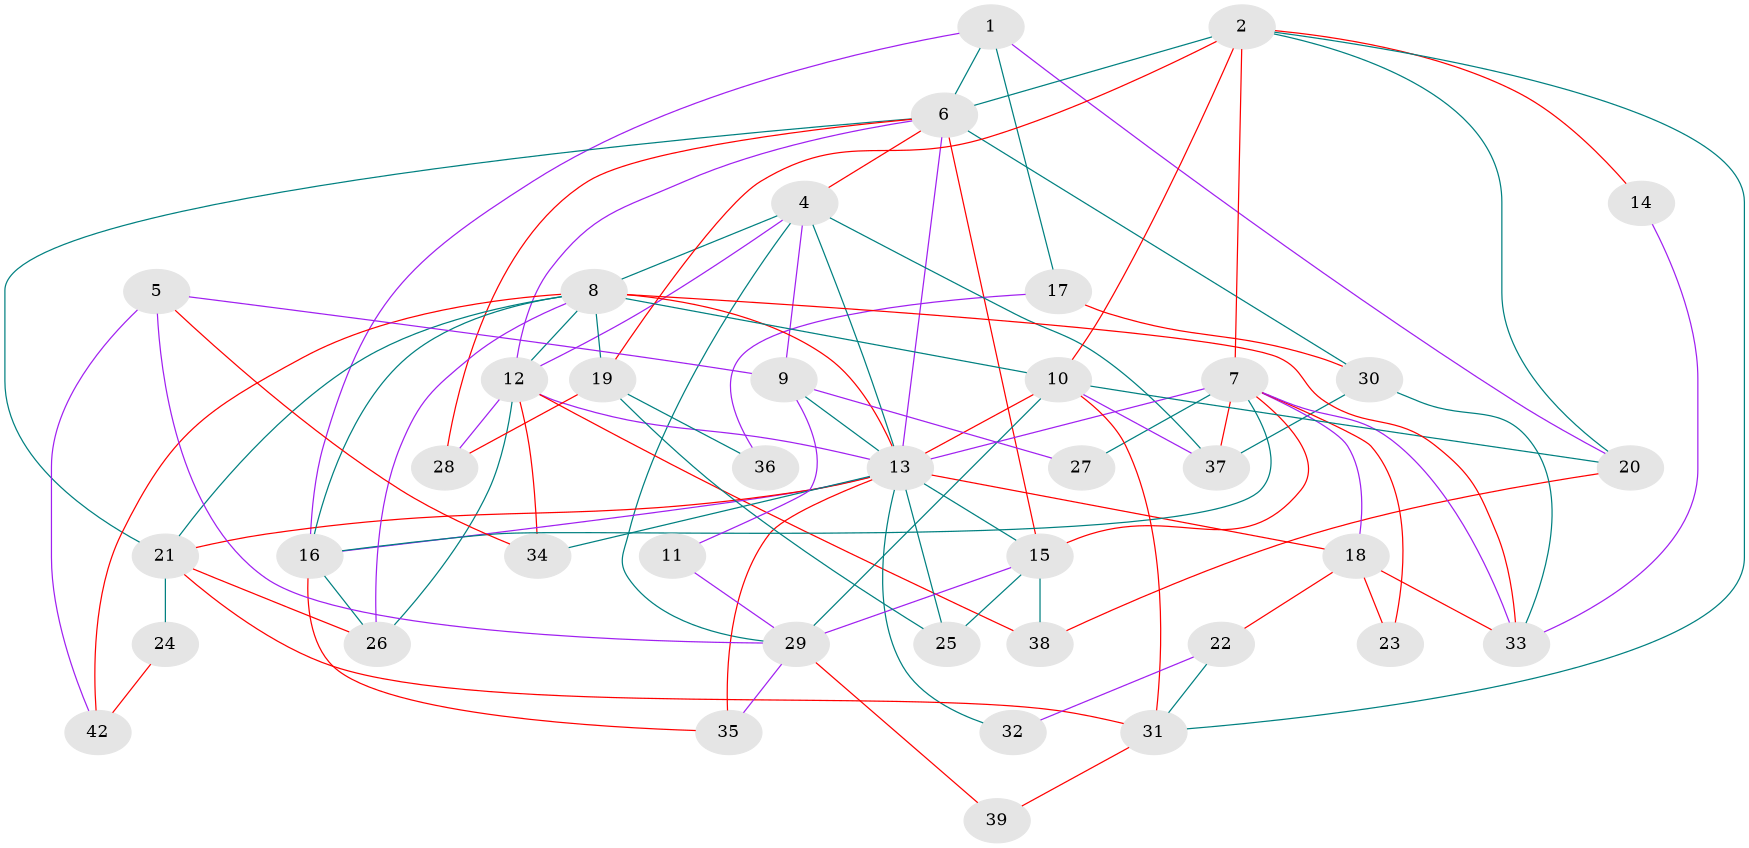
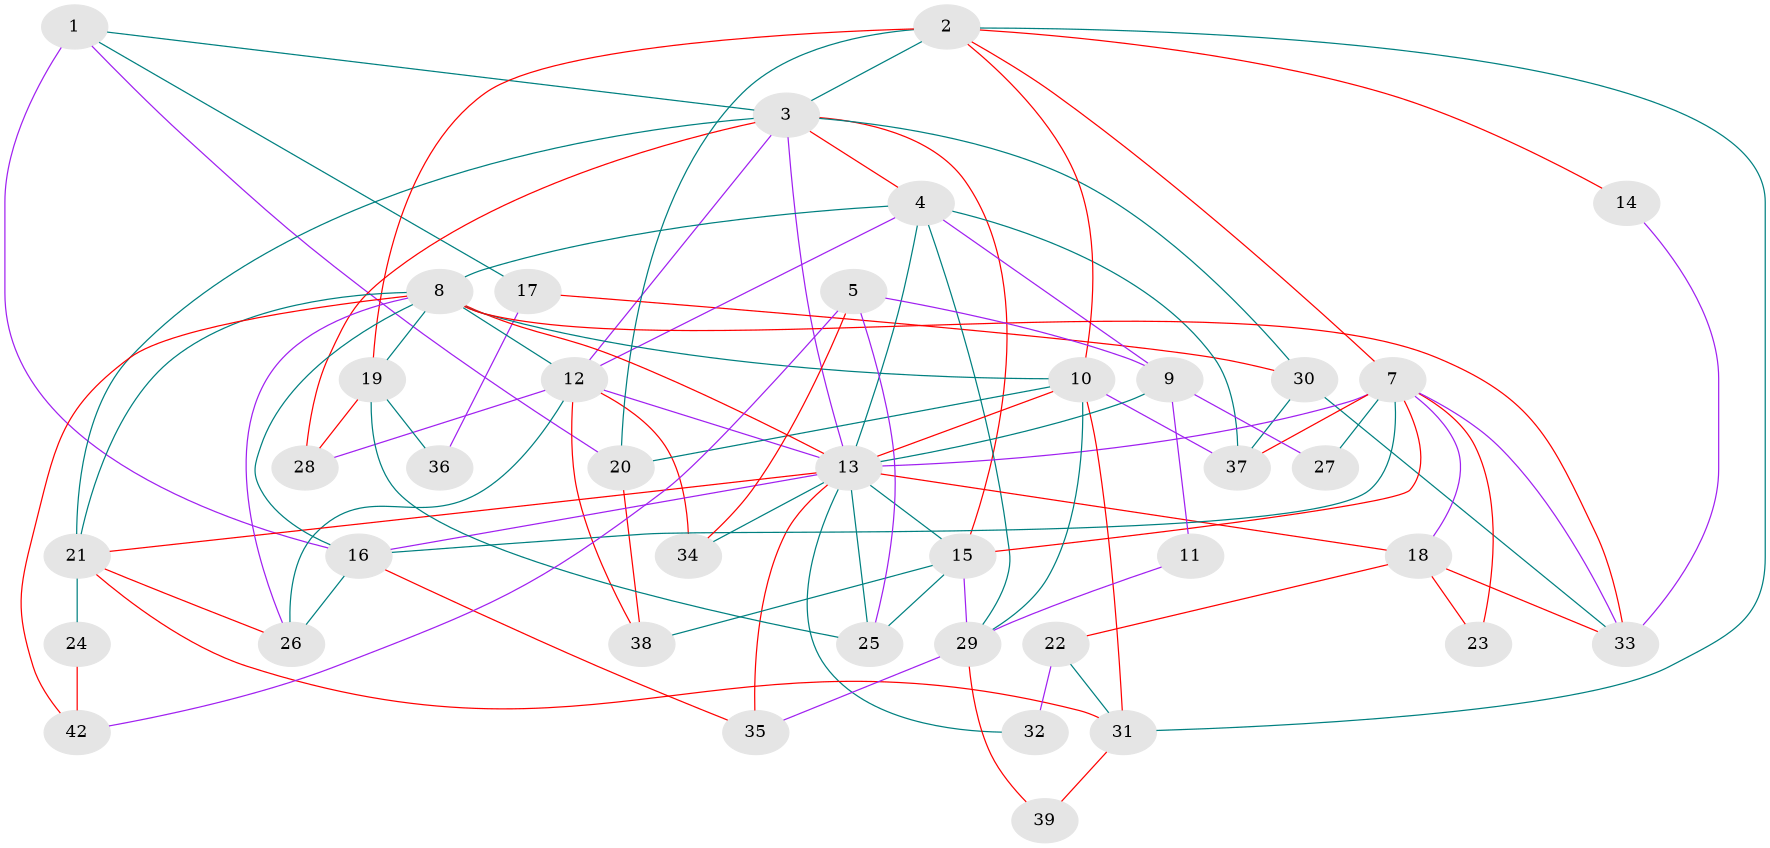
(944, 115) -> (786, 115)
(365, 612) -> (895, 490)
